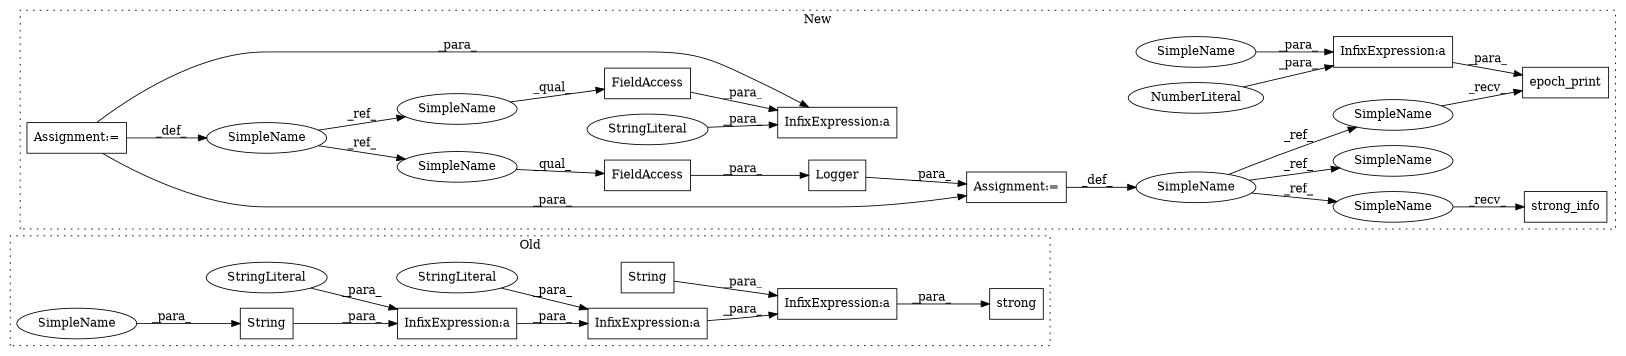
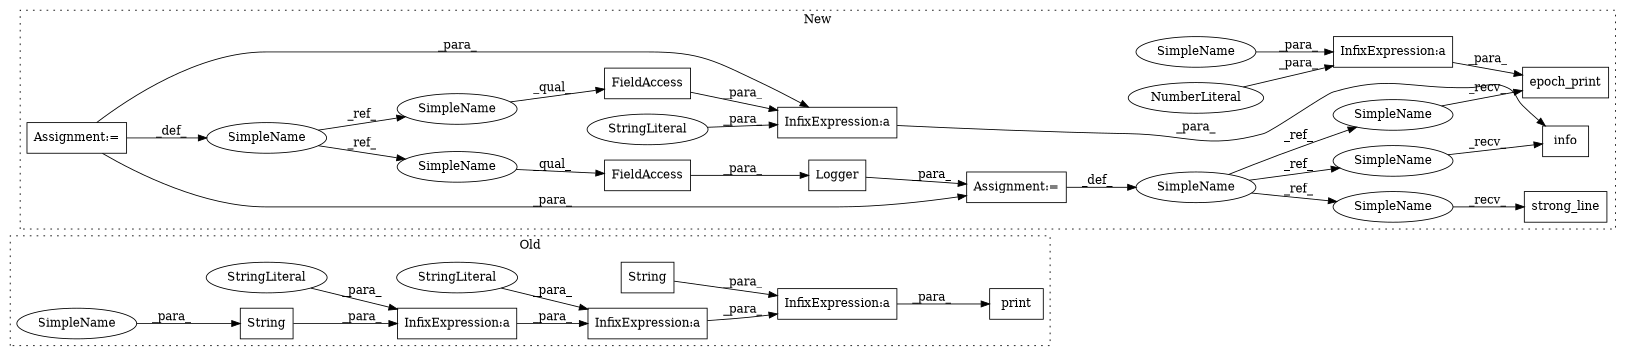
none -> (1566, 141)
(1566, 207) -> (1566, 207)
(1016, 304) -> (1016, 304)
